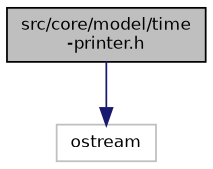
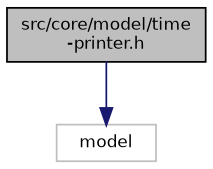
(106, 143) -> (106, 143)
